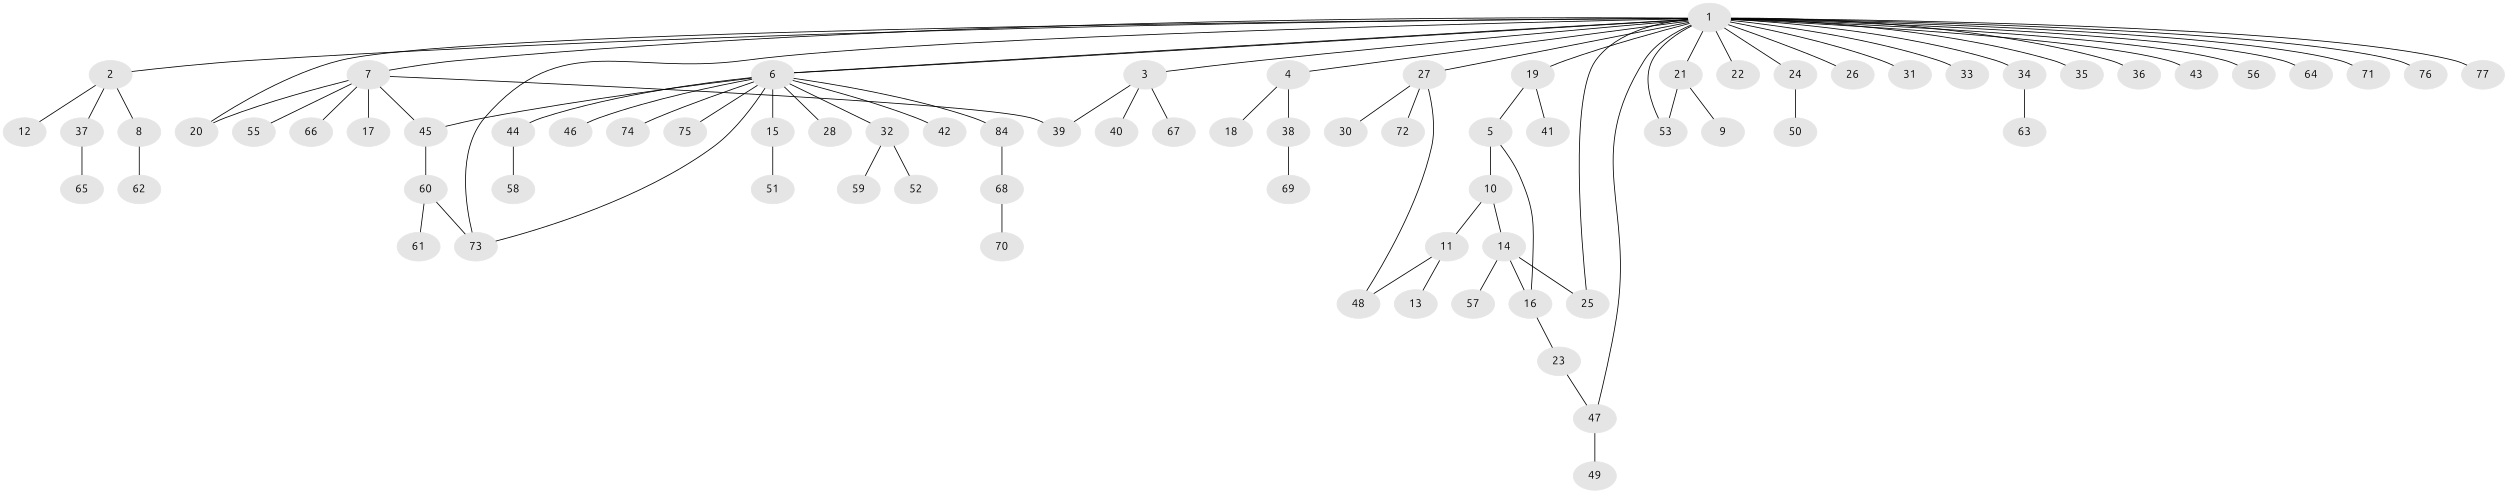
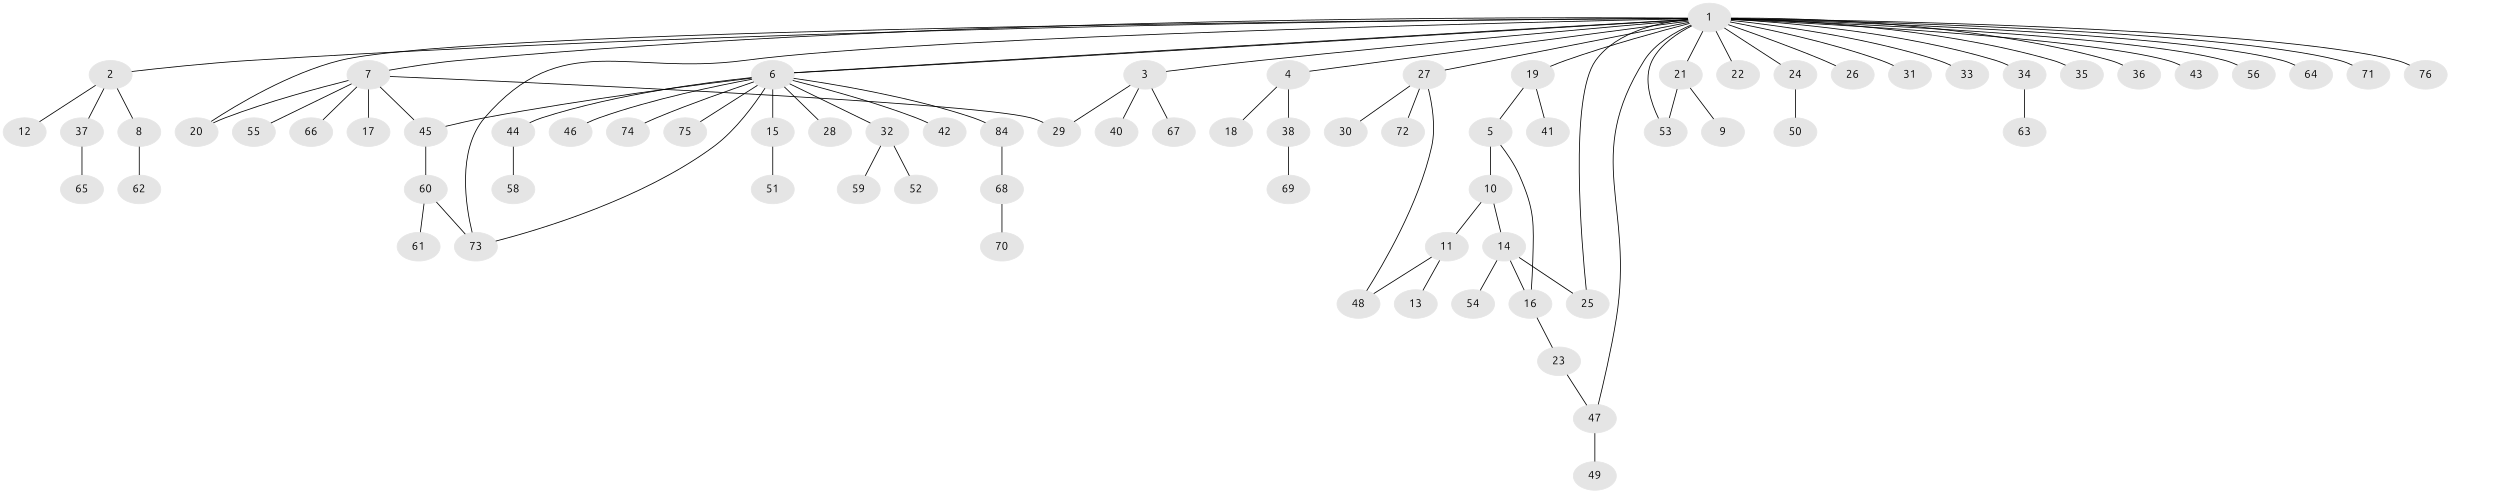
(2483, 75) -> none
(1059, 132) -> (1059, 132)
(1473, 304) -> (1473, 304)
